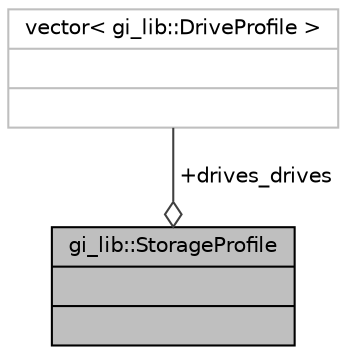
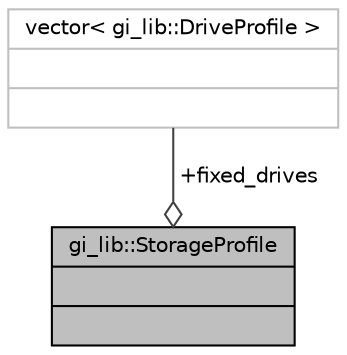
(253, 177) -> (246, 177)
